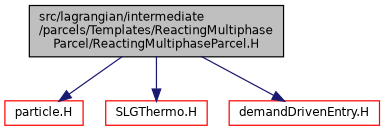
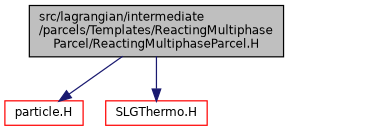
(304, 113) -> none
